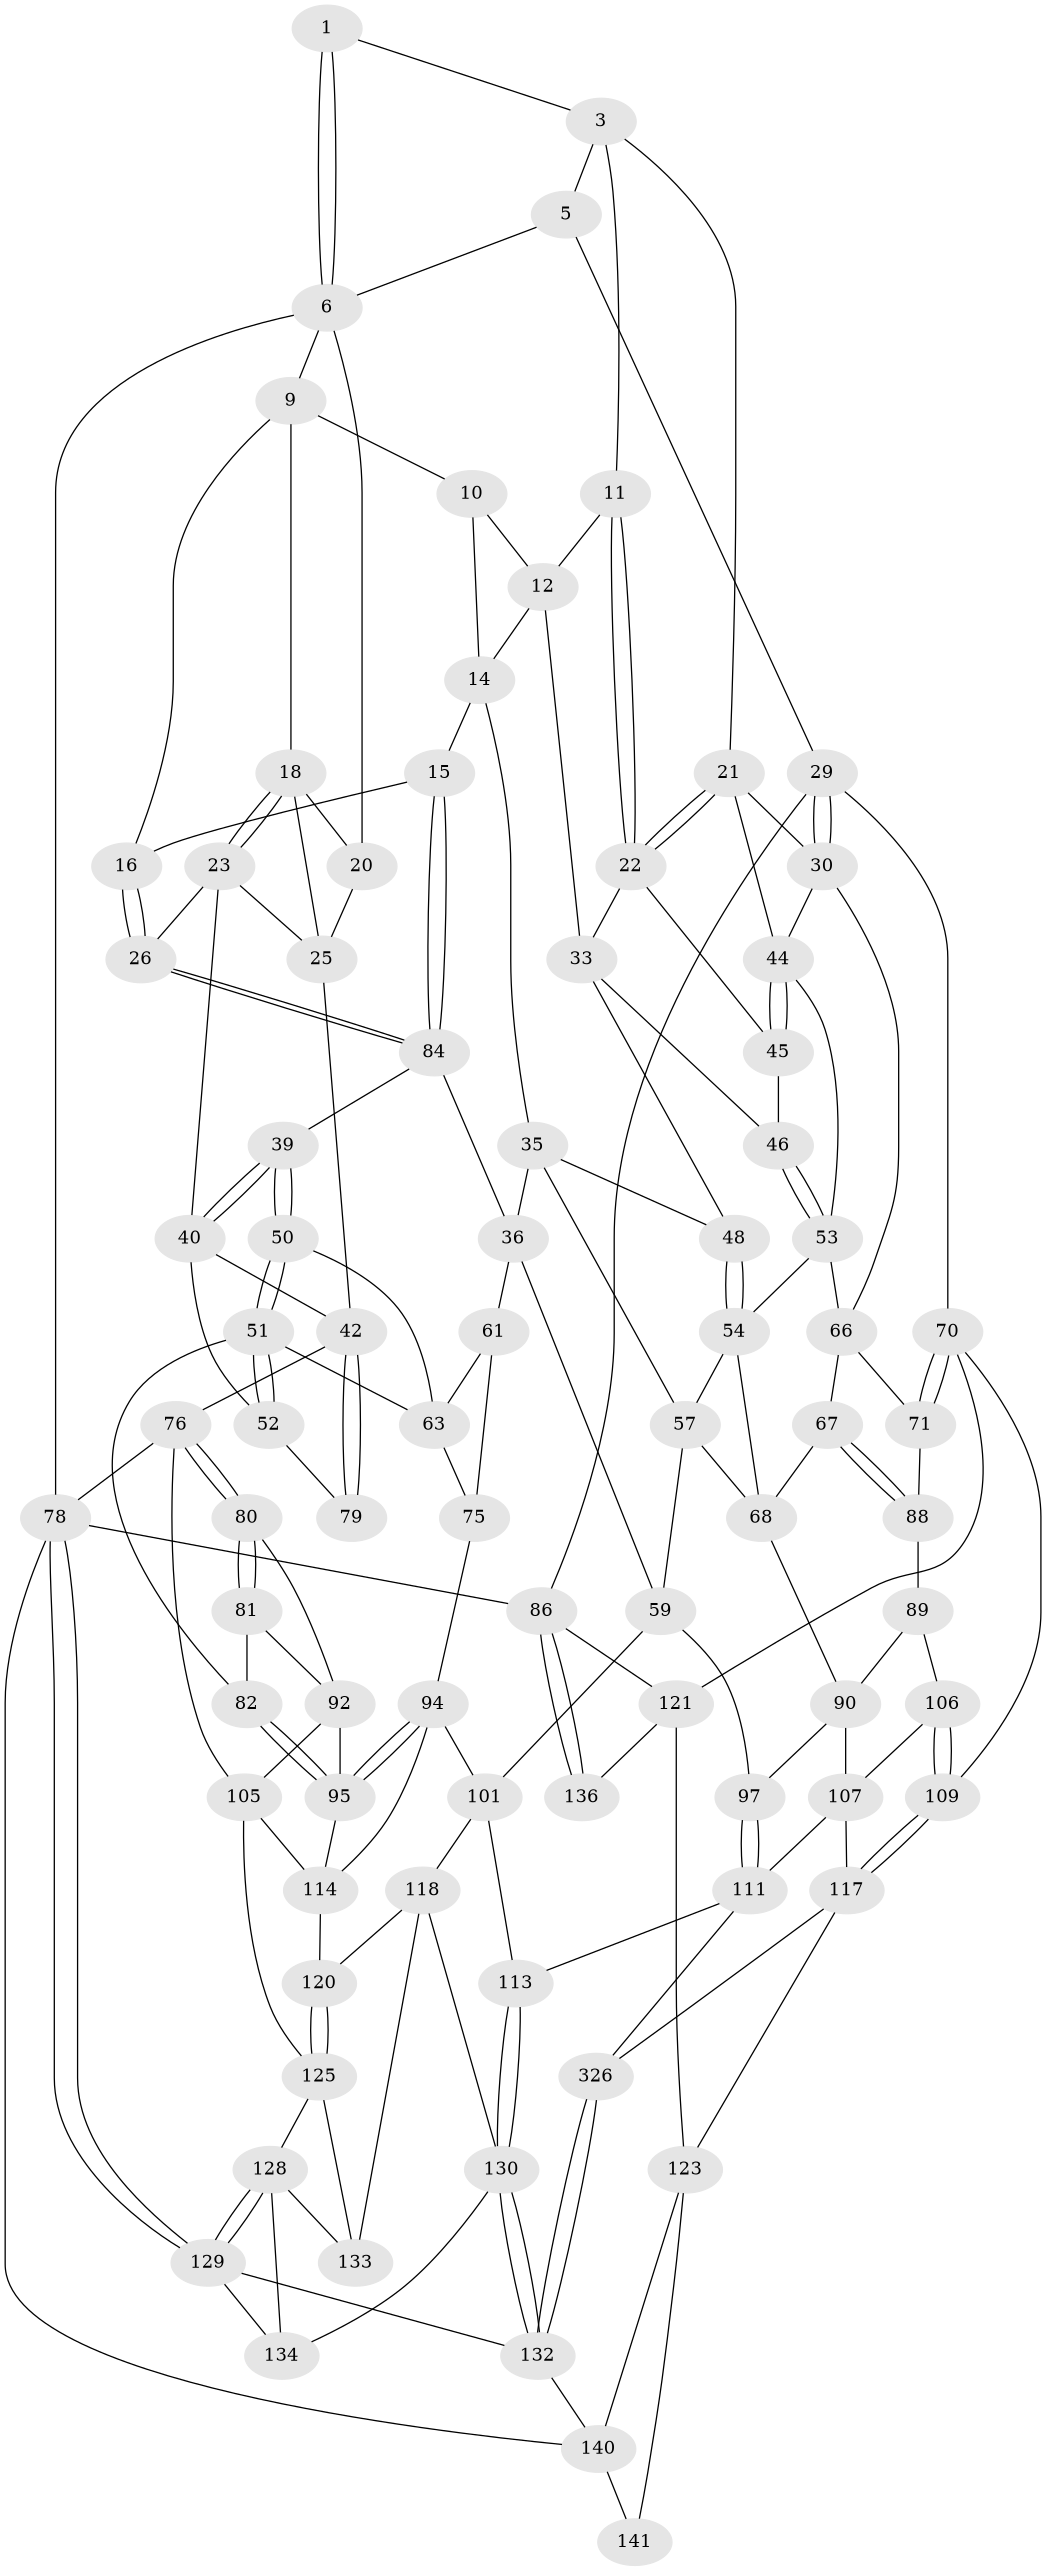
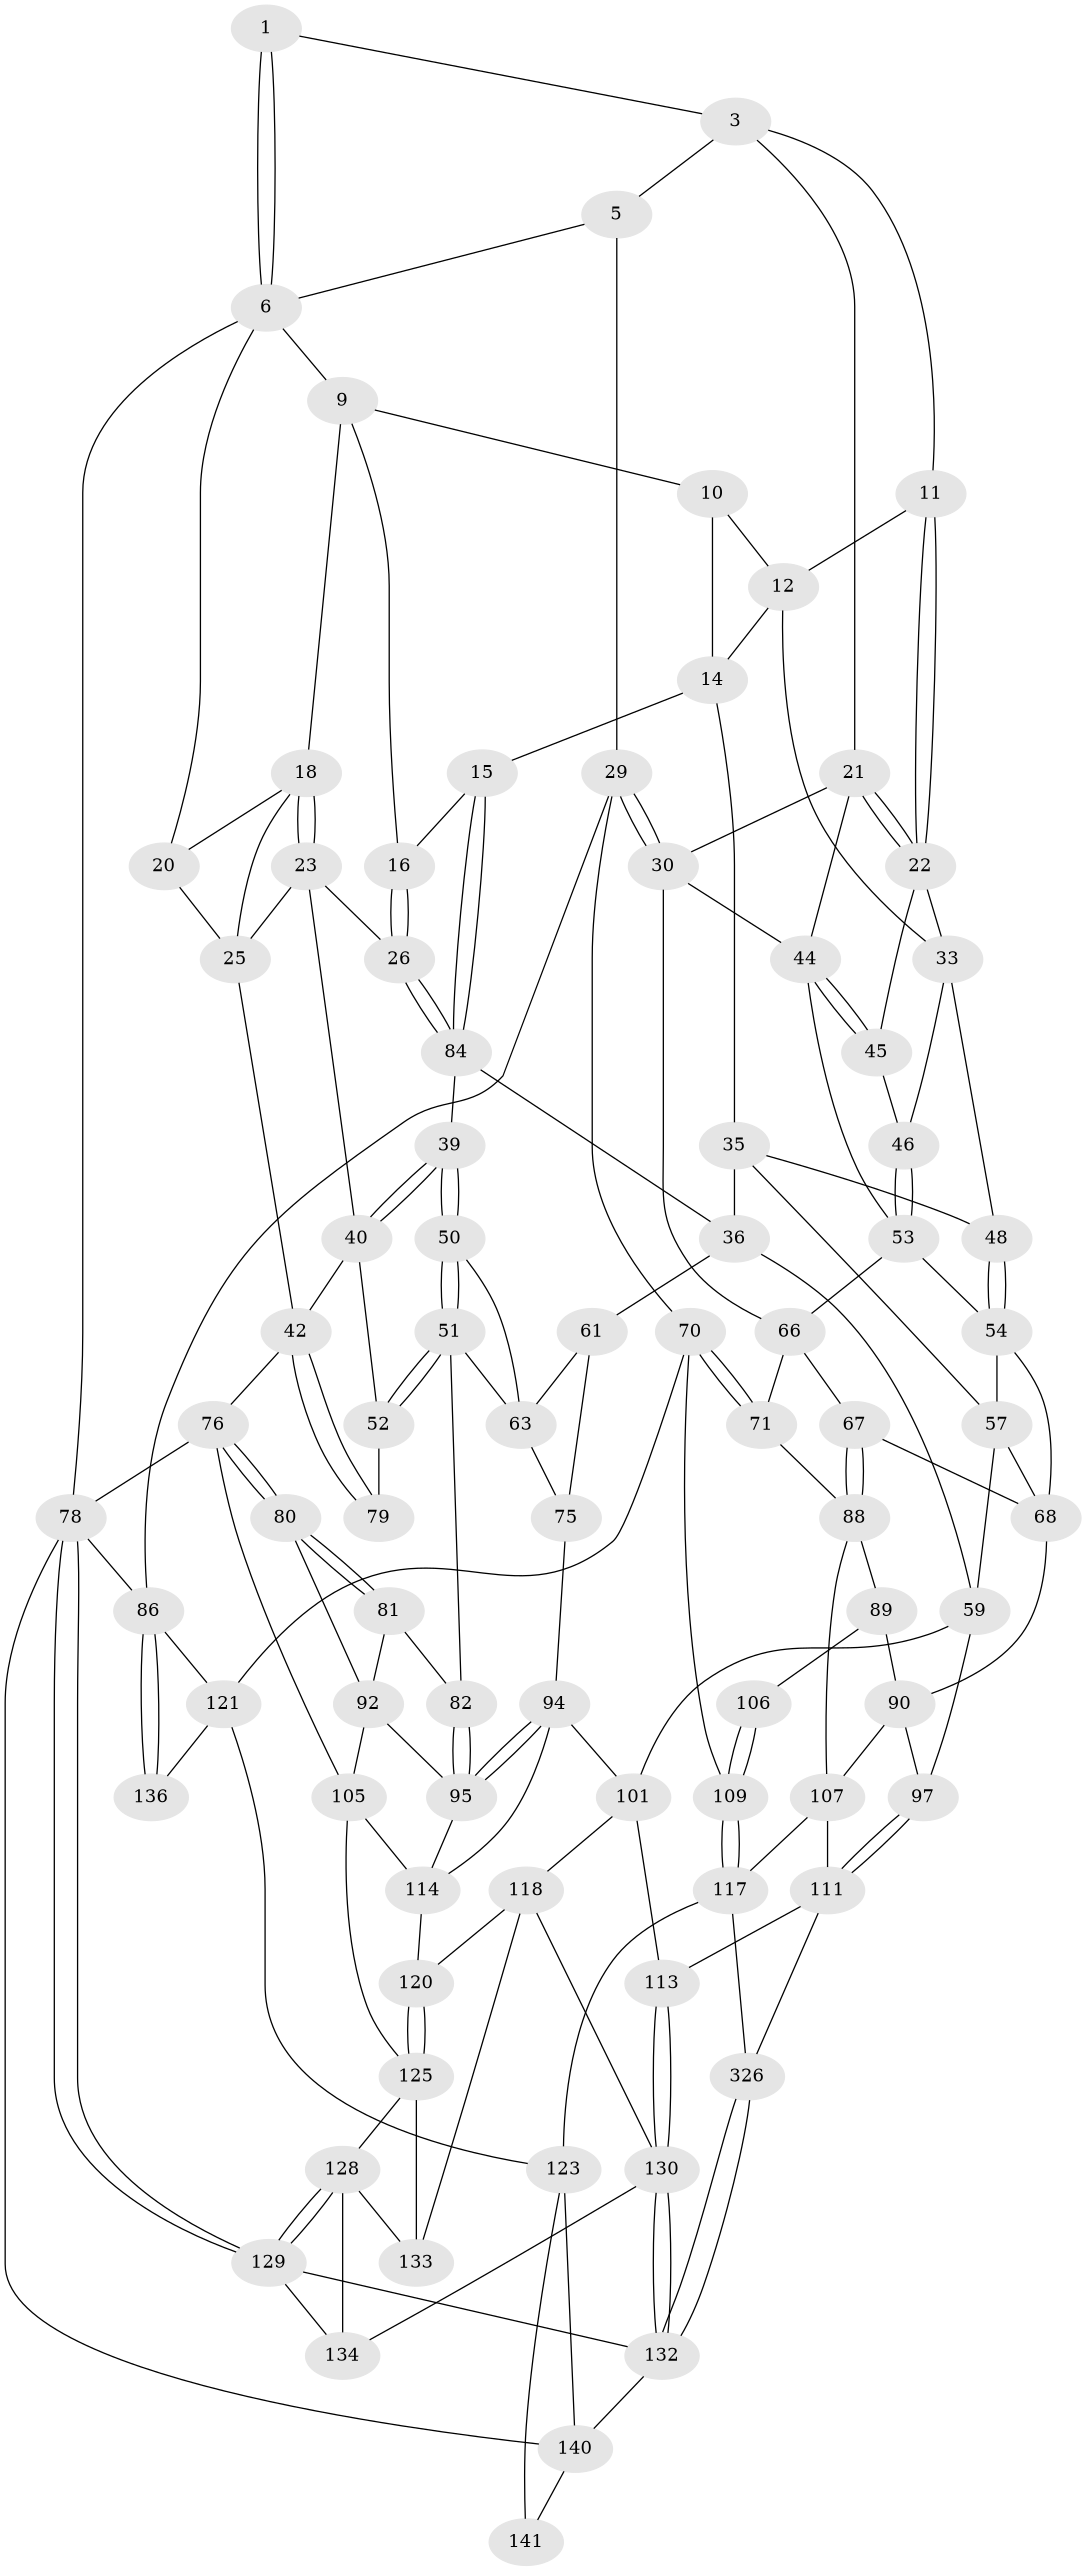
(894, 1751) -> (828, 1663)
